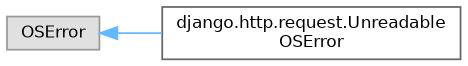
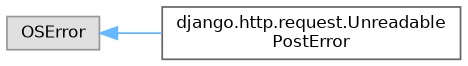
(311, 33) -> (311, 33)
